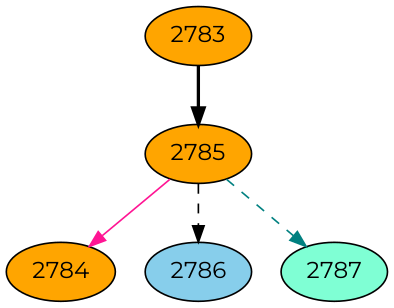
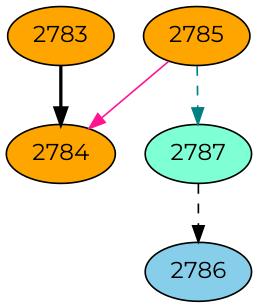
(198, 87) -> (61, 87)
(198, 205) -> (198, 205)
